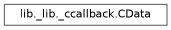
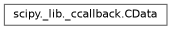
(86, 15) -> (86, 15)
